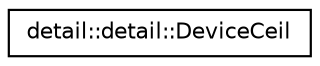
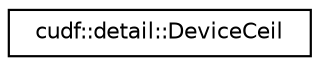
(160, 33) -> (160, 33)
